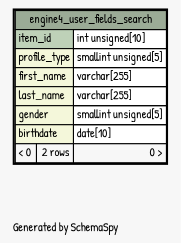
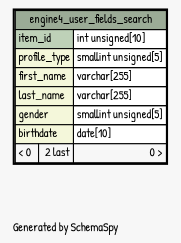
(56, 153) -> (58, 153)
